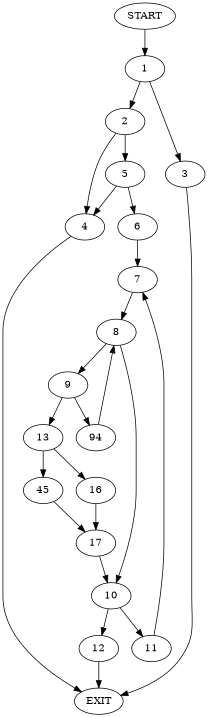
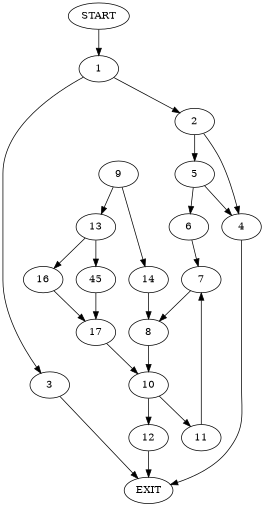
(95, 356) -> none
(96, 438) -> (149, 280)
